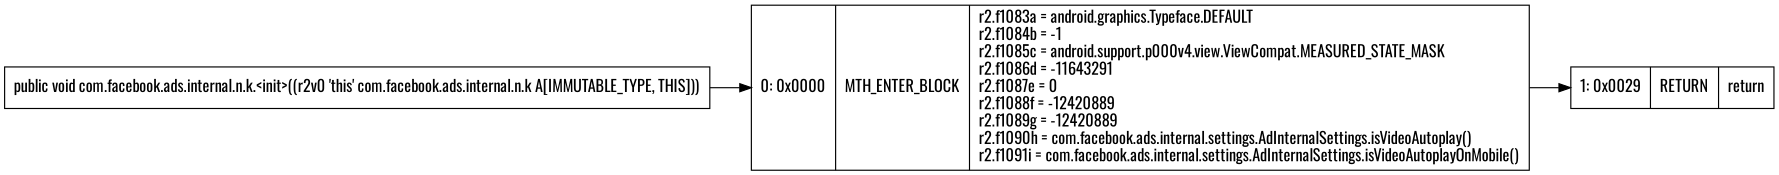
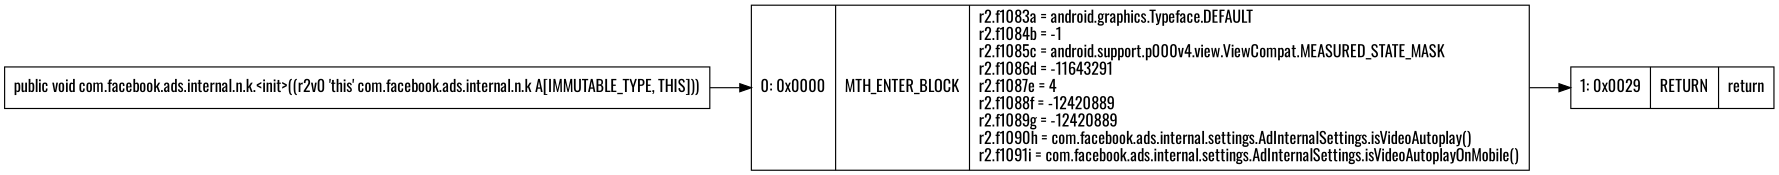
(1019, 87) -> (1018, 87)
